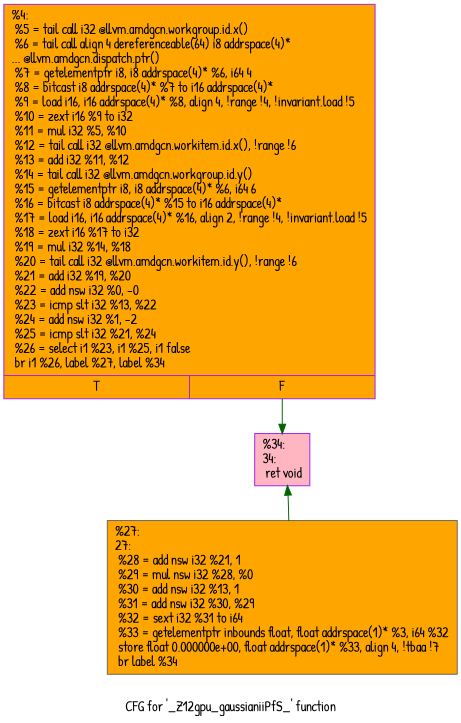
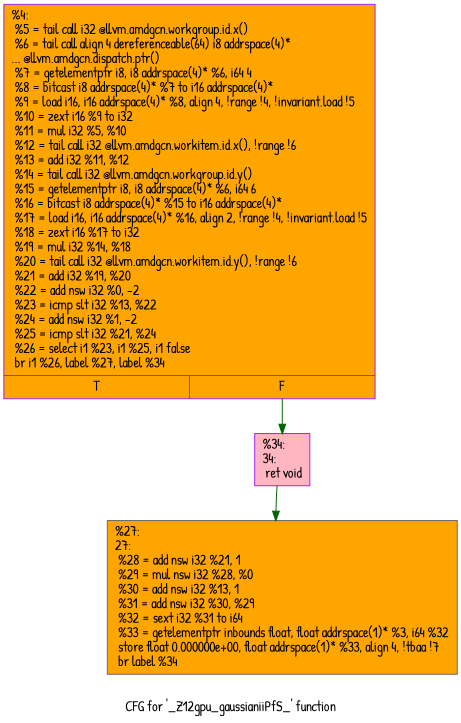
(75, 291) -> (76, 291)
(289, 508) -> (276, 498)
